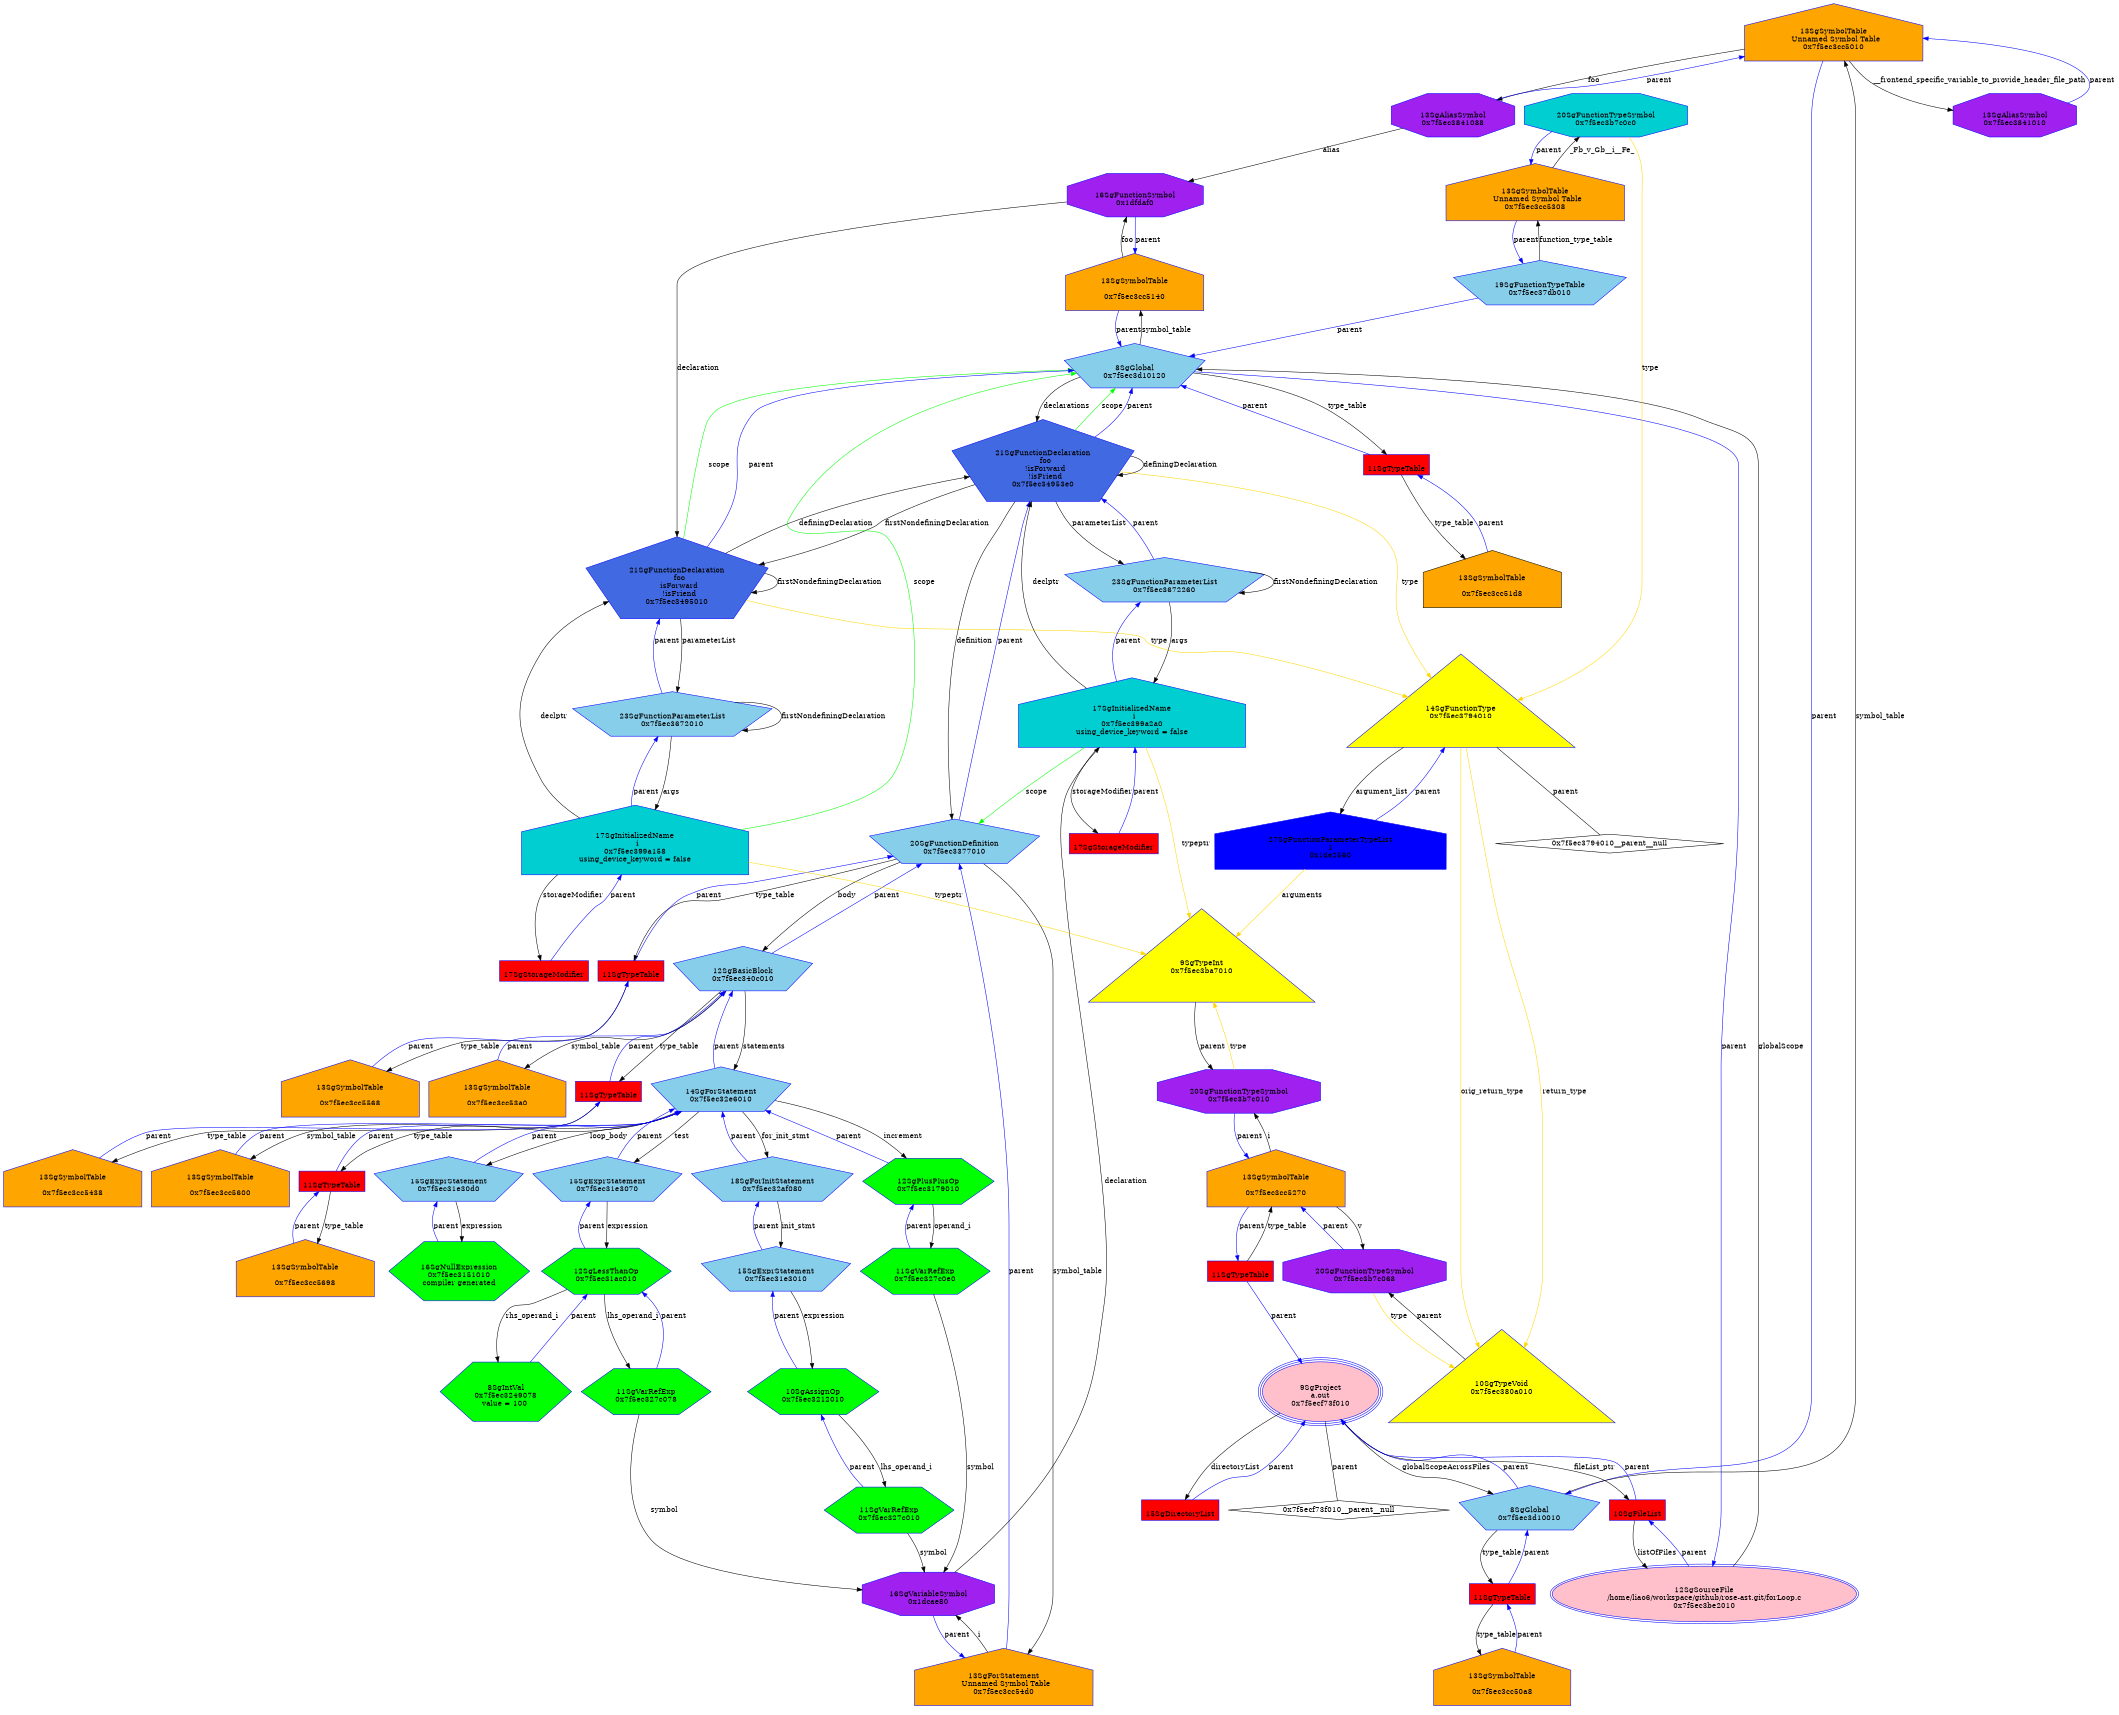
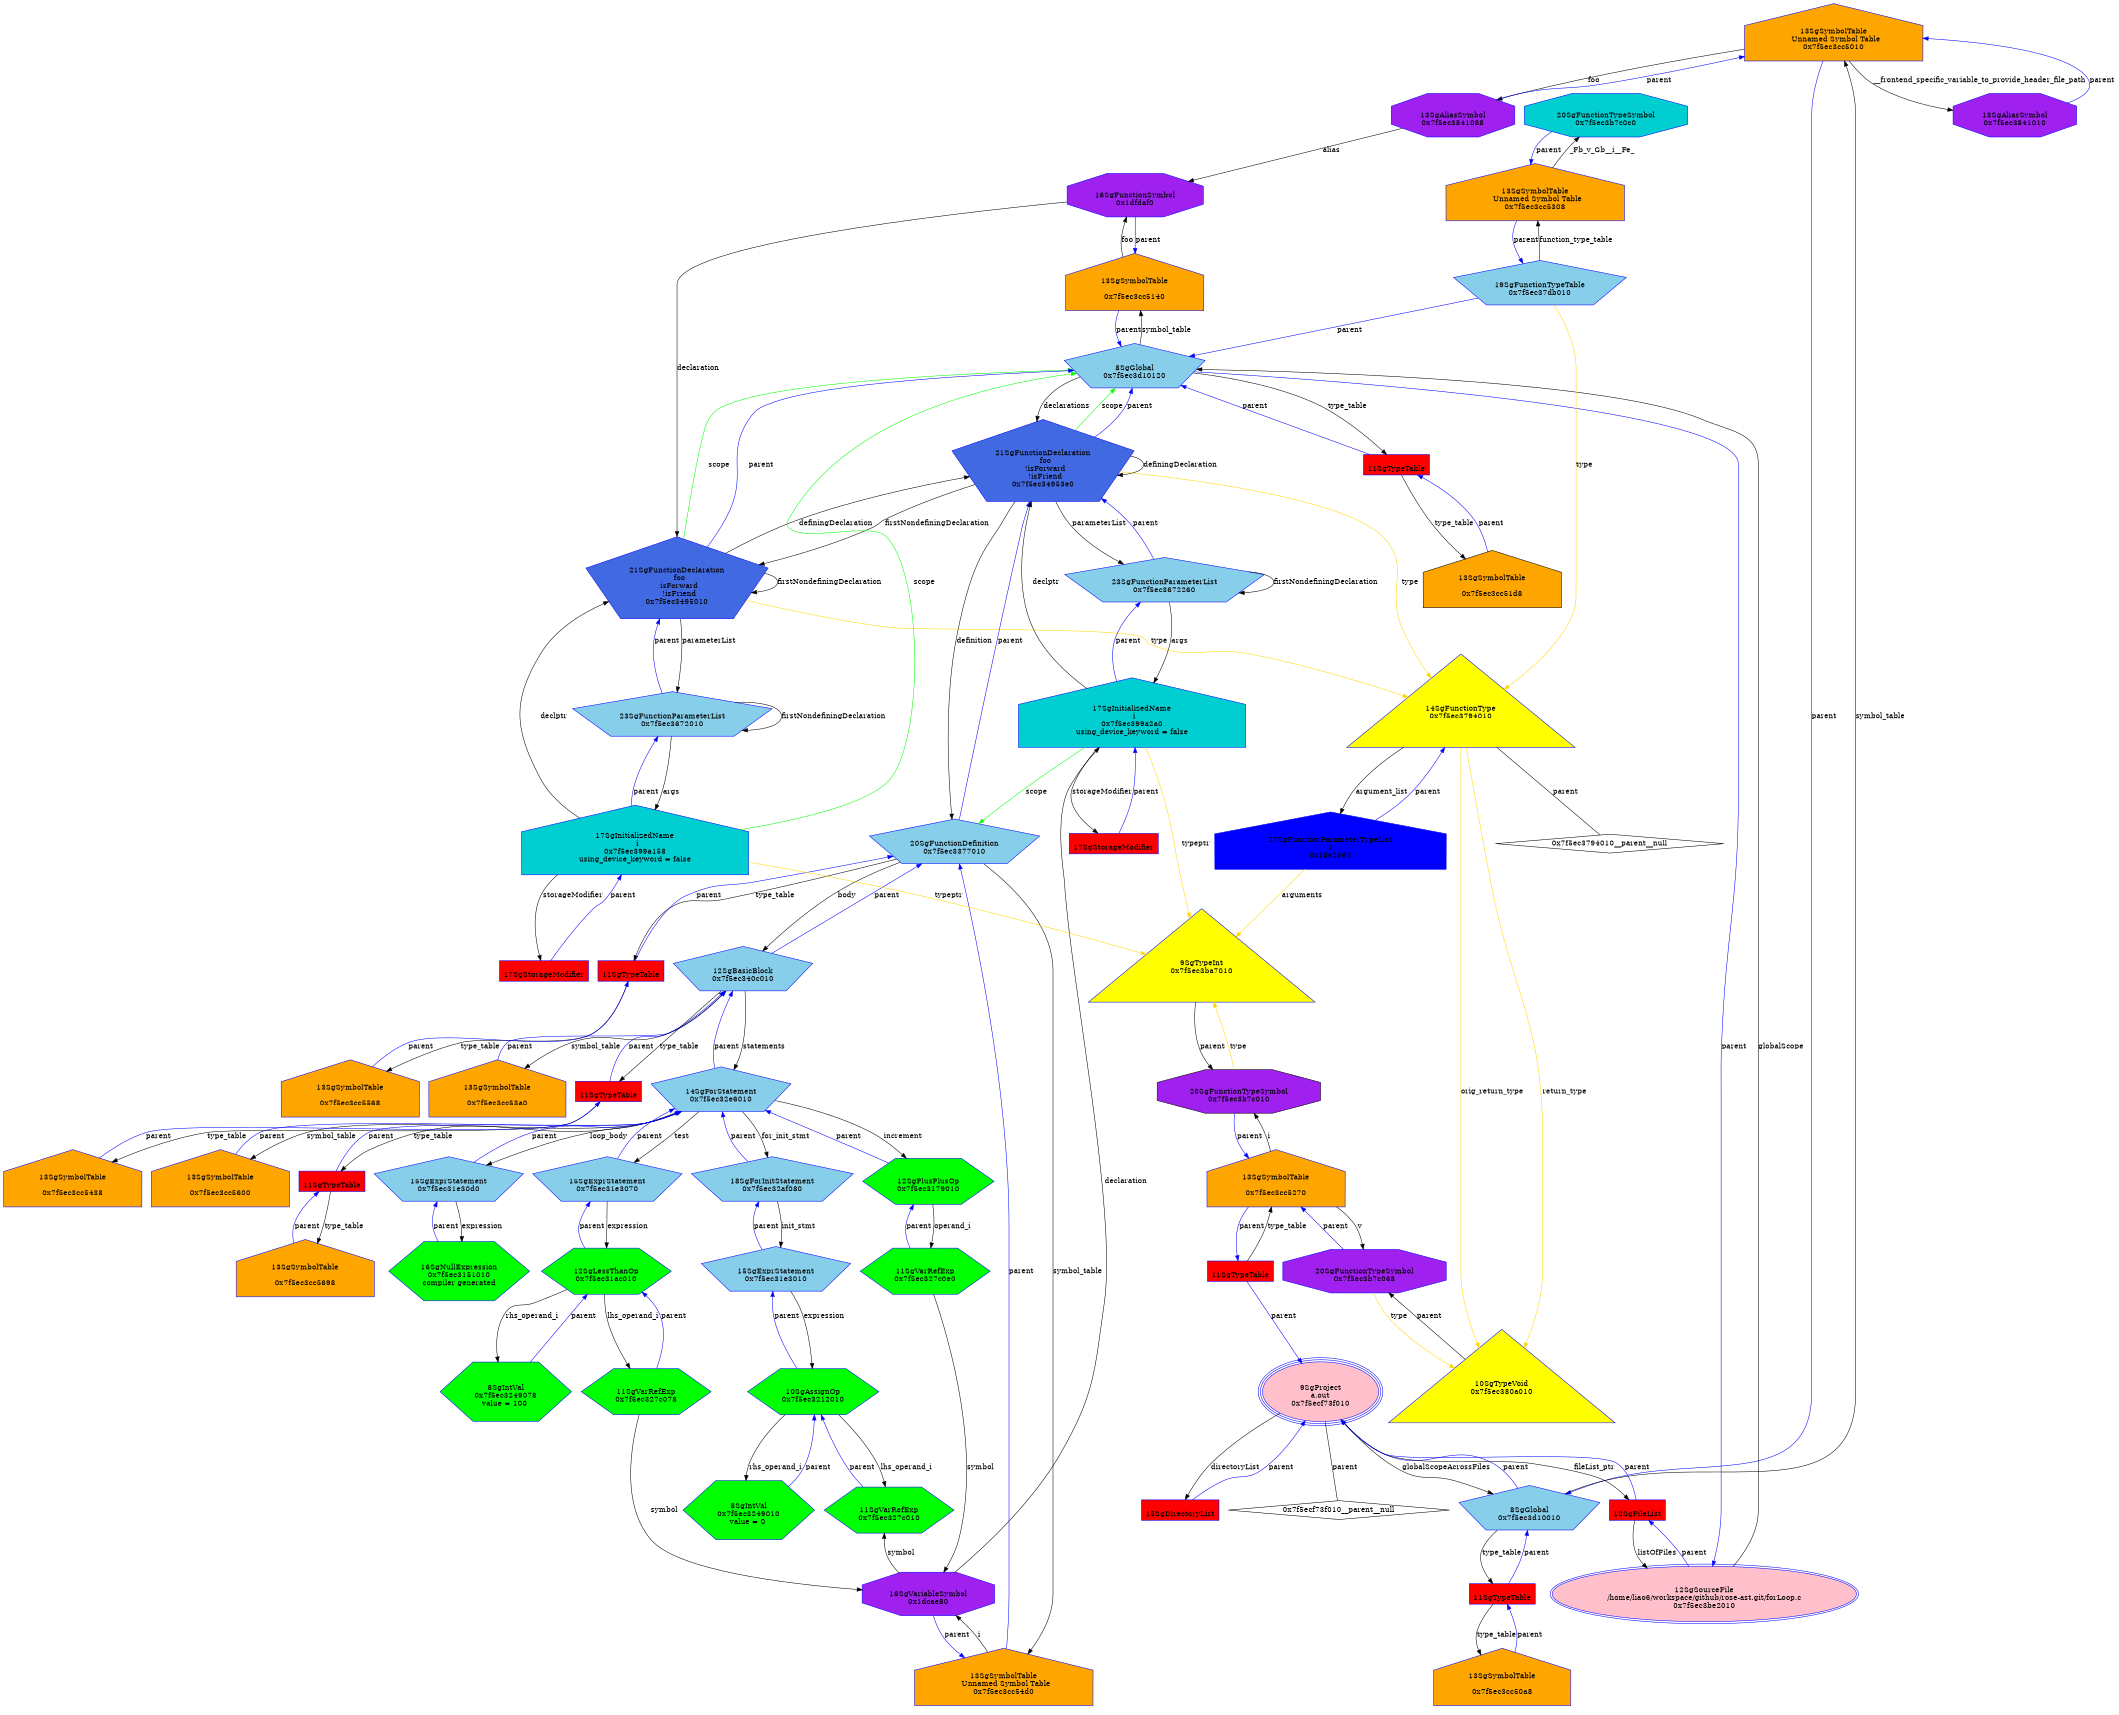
(1642, 447) -> (1576, 506)
(1239, 1091) -> (1239, 1091)
none -> (749, 1510)
(917, 1549) -> (888, 1557)
(1004, 1680) -> (1004, 1680)
